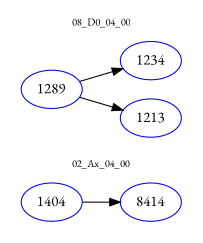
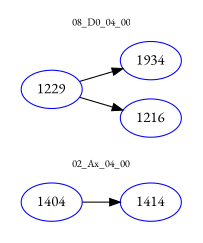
(151, 61) -> (151, 61)
(52, 89) -> (52, 89)
(151, 118) -> (151, 118)
(151, 202) -> (151, 202)
